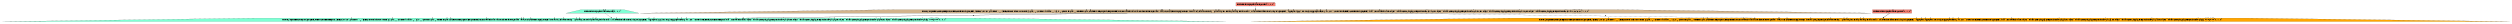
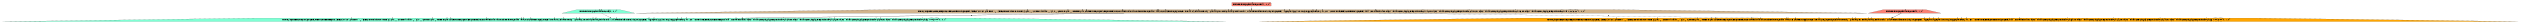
(1892, 11) -> (1905, 11)
